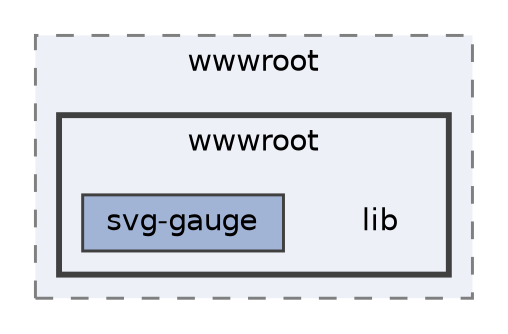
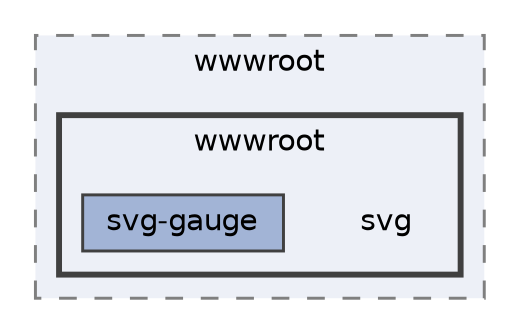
(381, 223) -> (387, 223)
